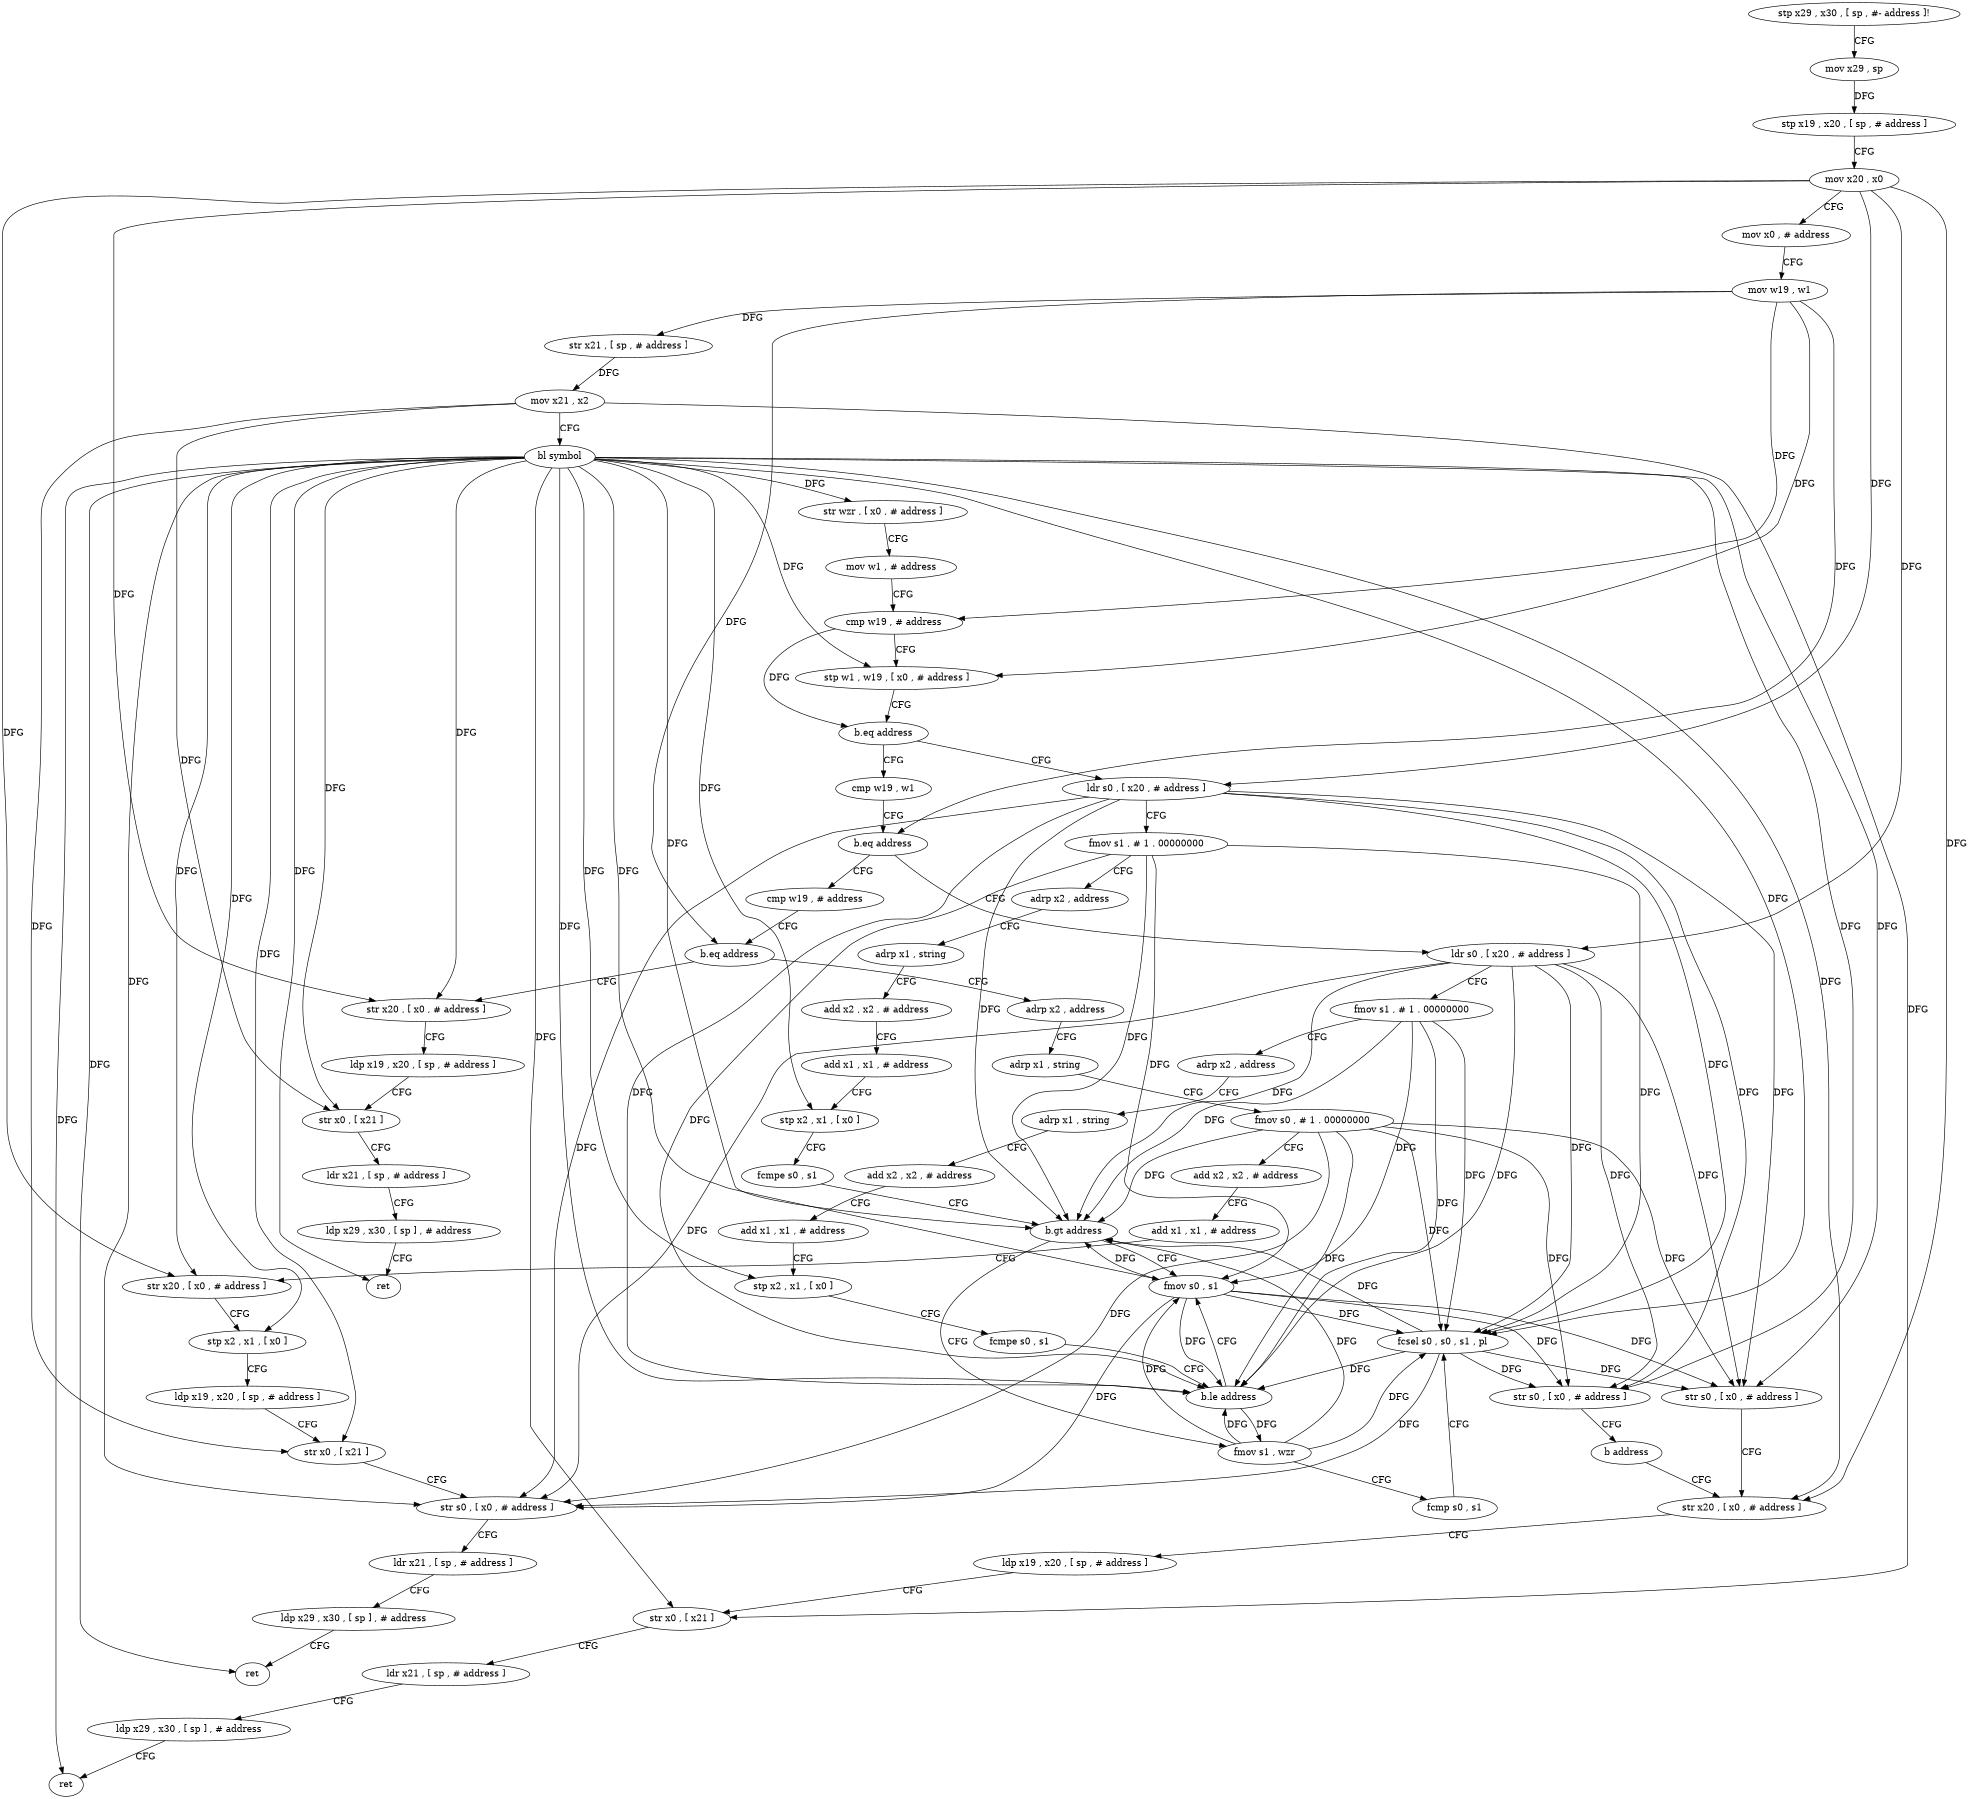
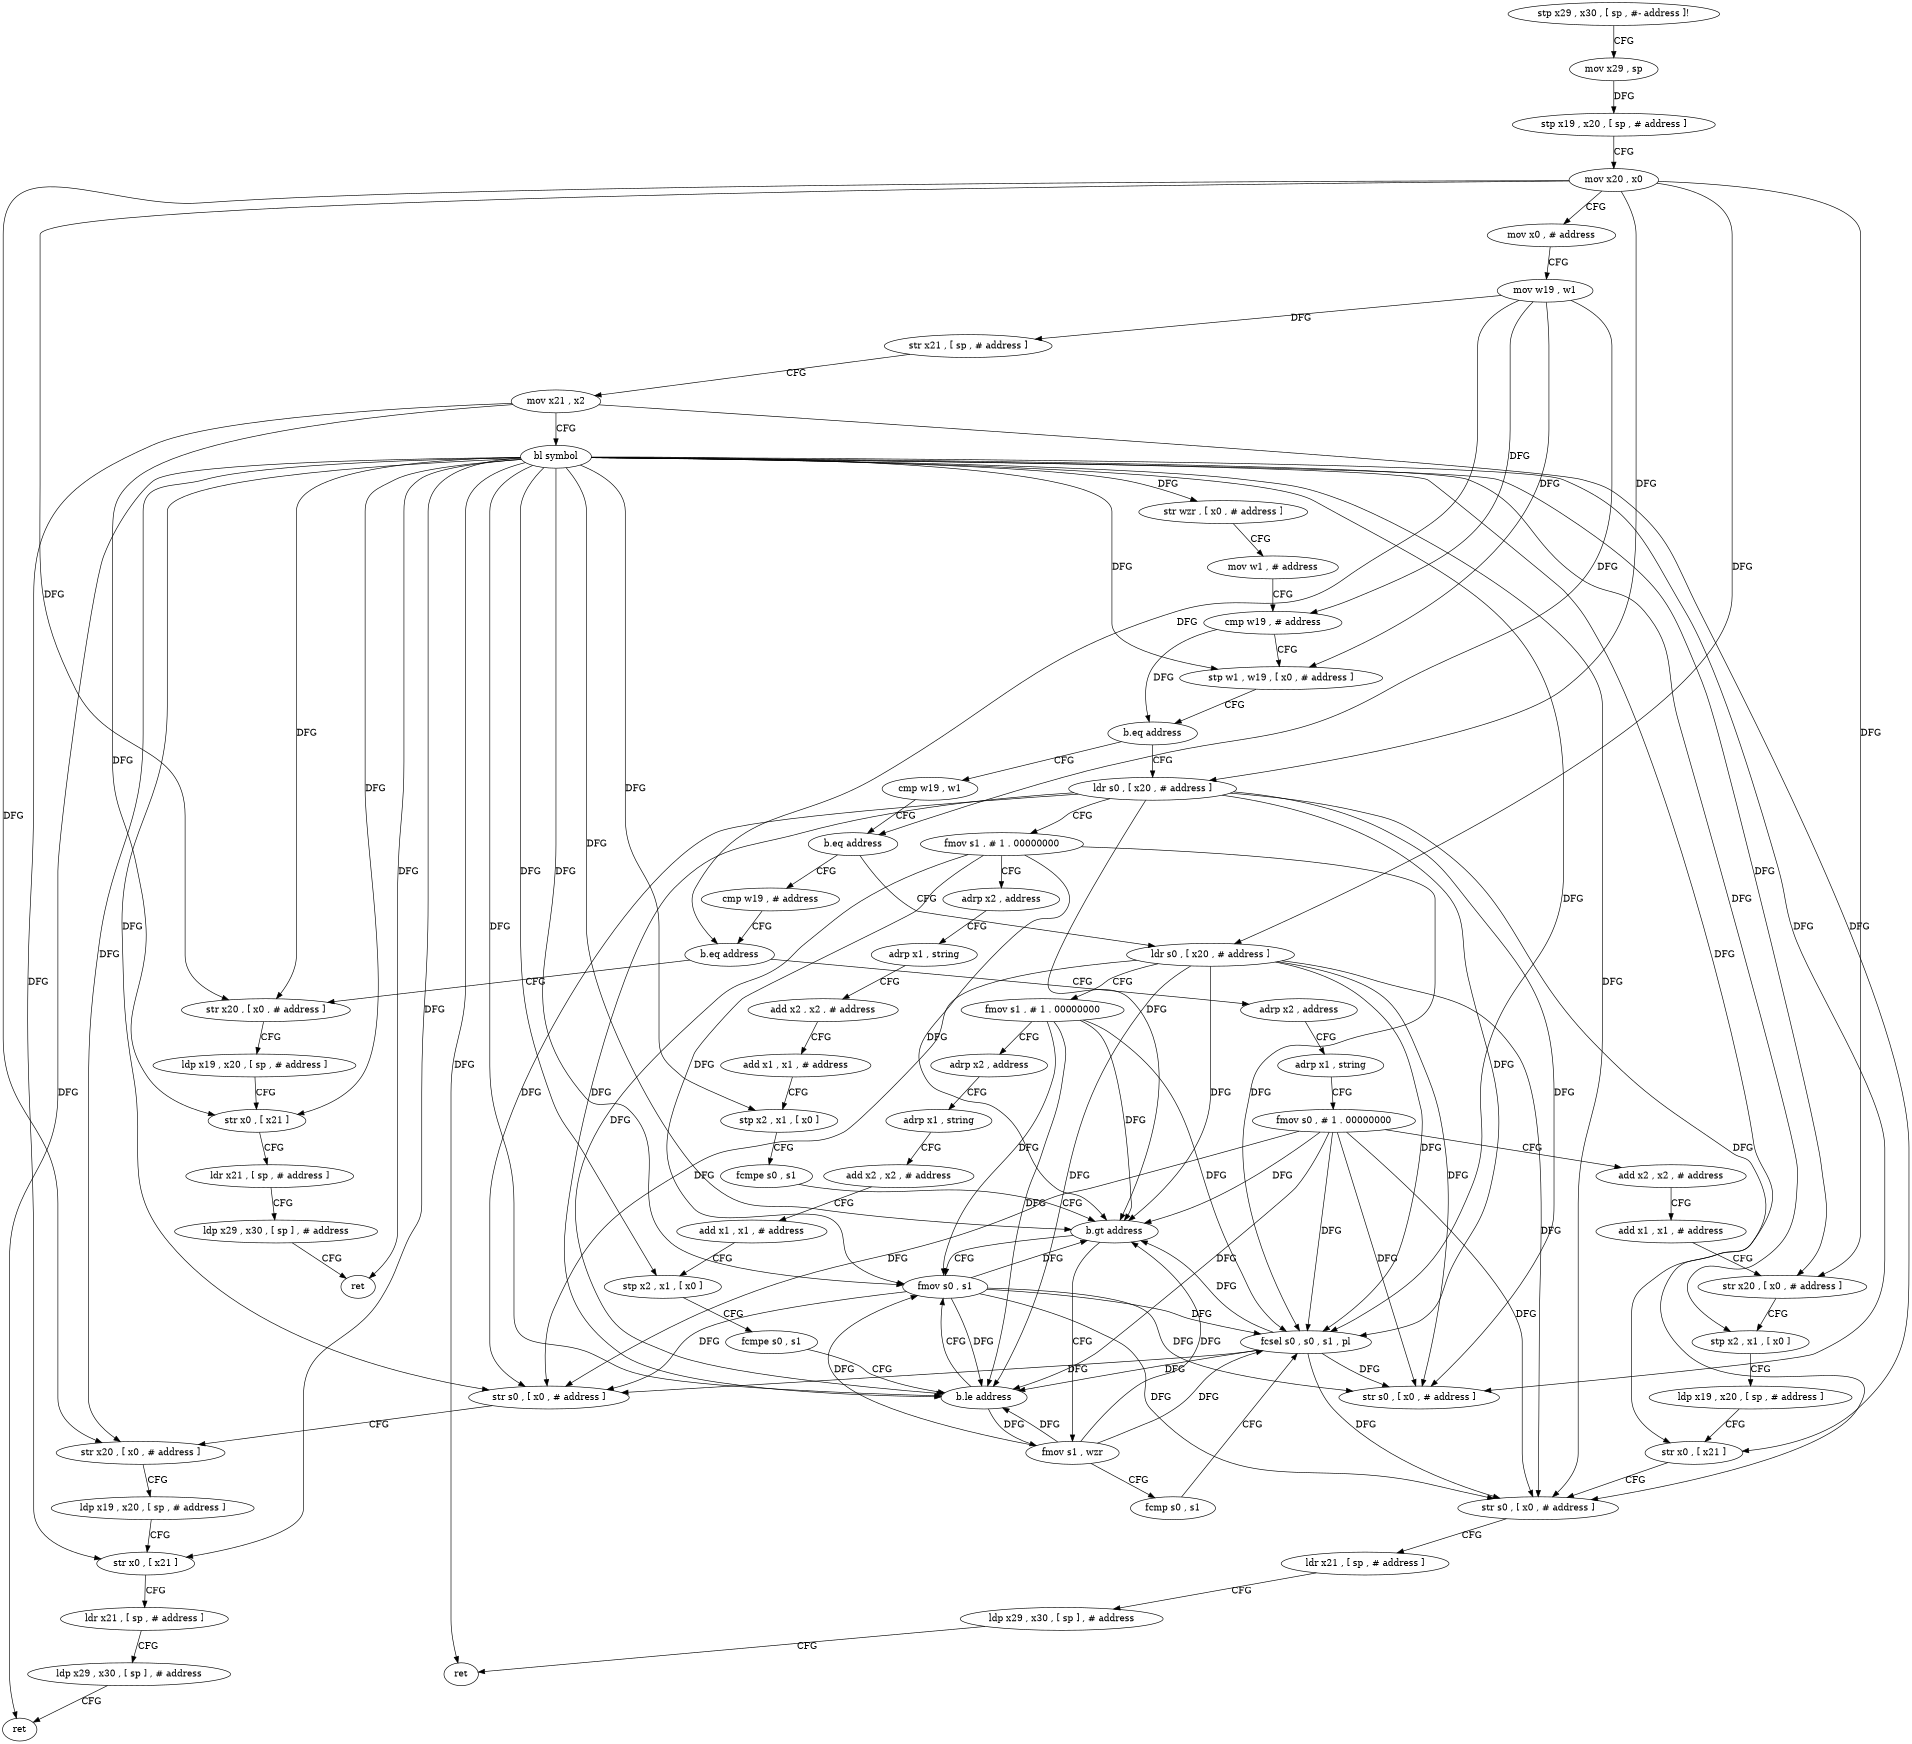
(609, 374) -> (796, 374)
(1627, 1453) -> none
